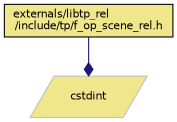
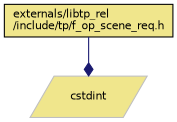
(89, 21) -> (89, 21)
